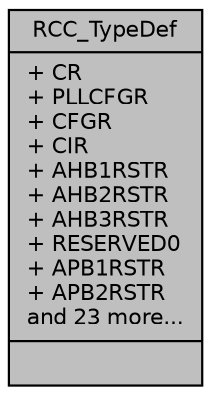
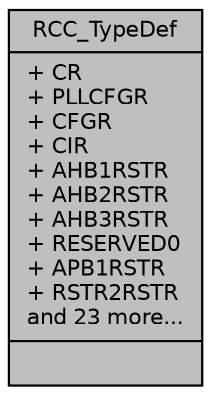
(97, 293) -> (103, 293)
